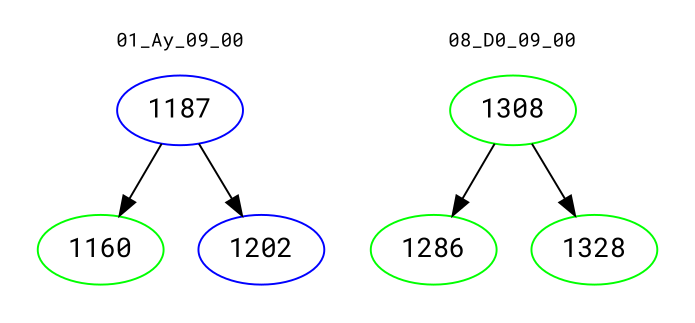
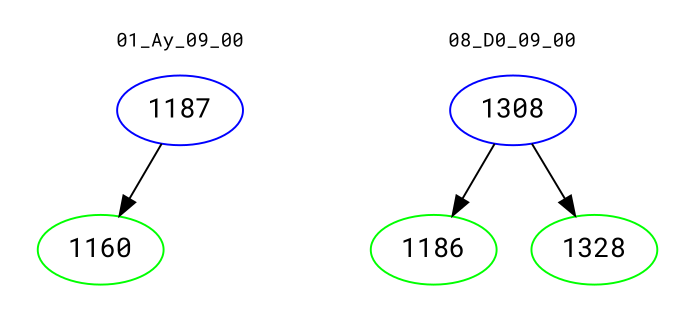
(513, 110) -> (513, 110)
(261, 250) -> none
(434, 250) -> (434, 250)
